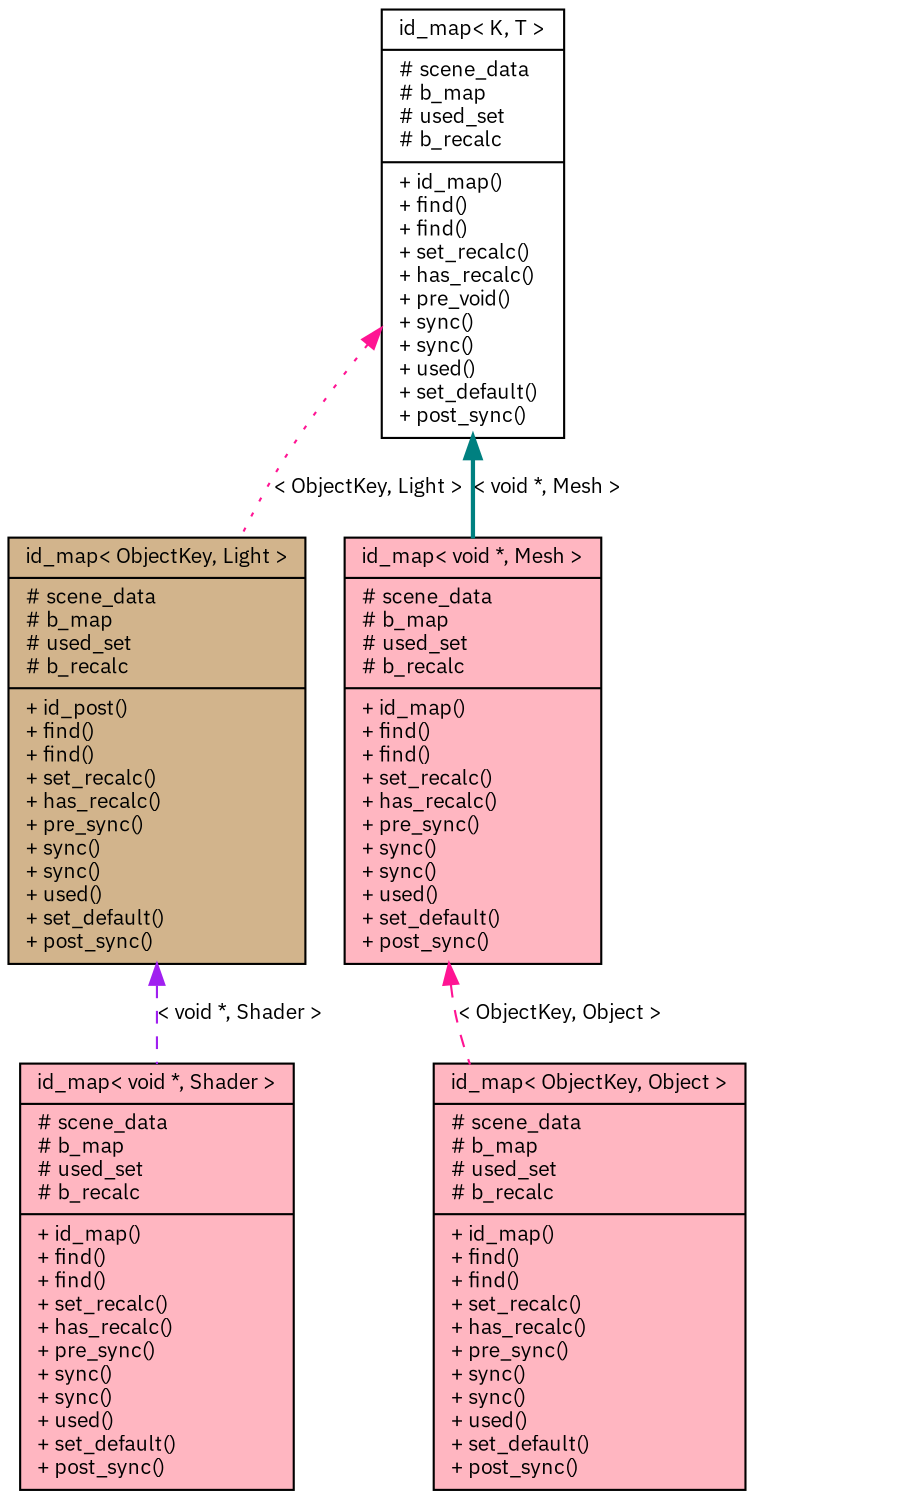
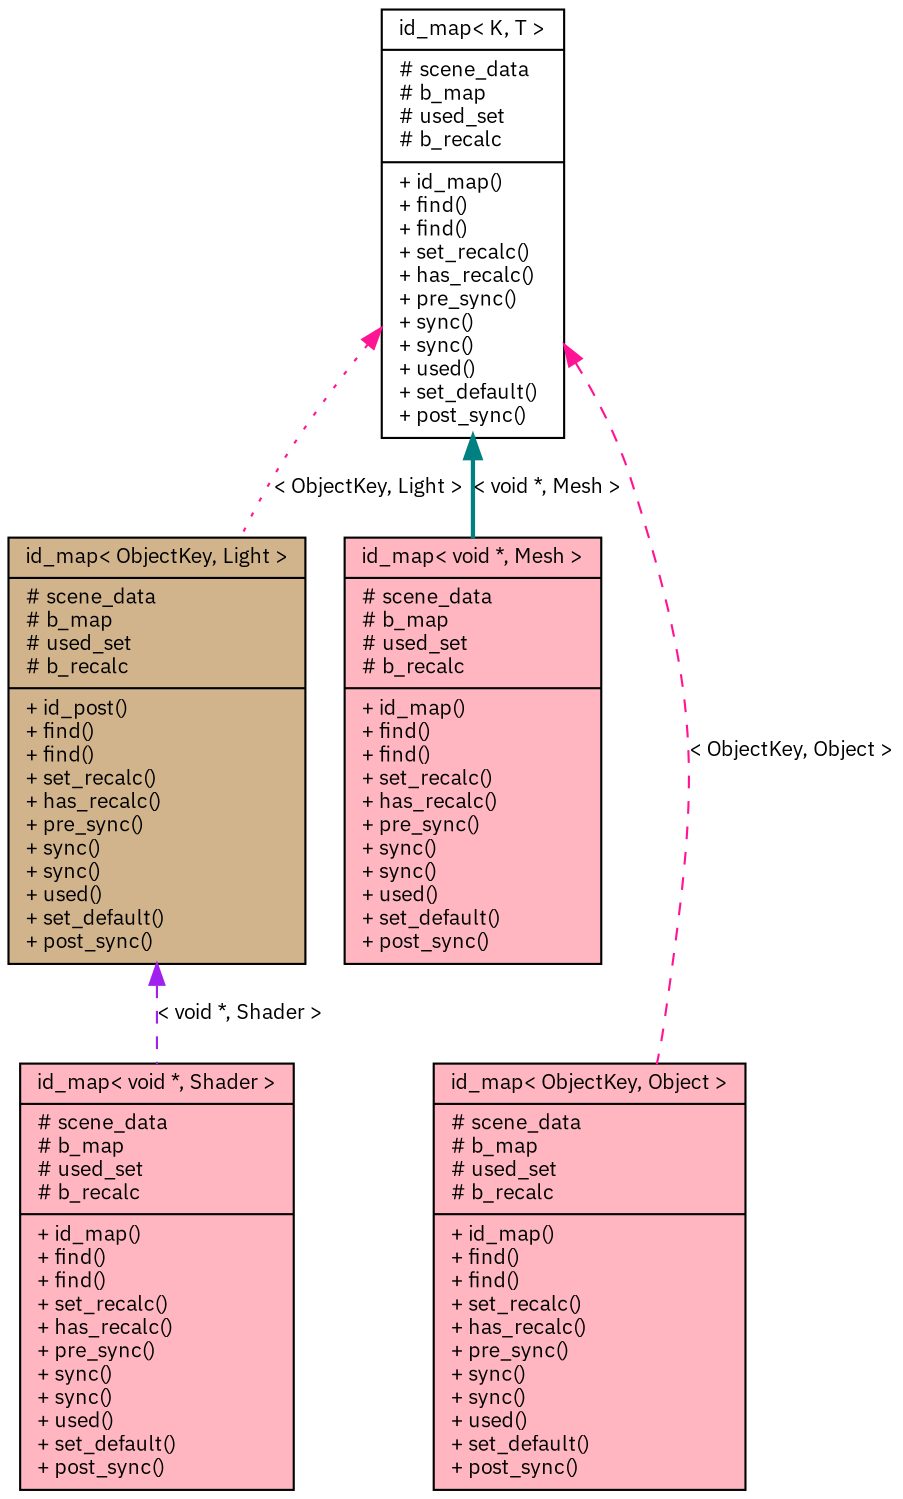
(455, 299) -> (458, 299)
(458, 1025) -> (684, 705)
